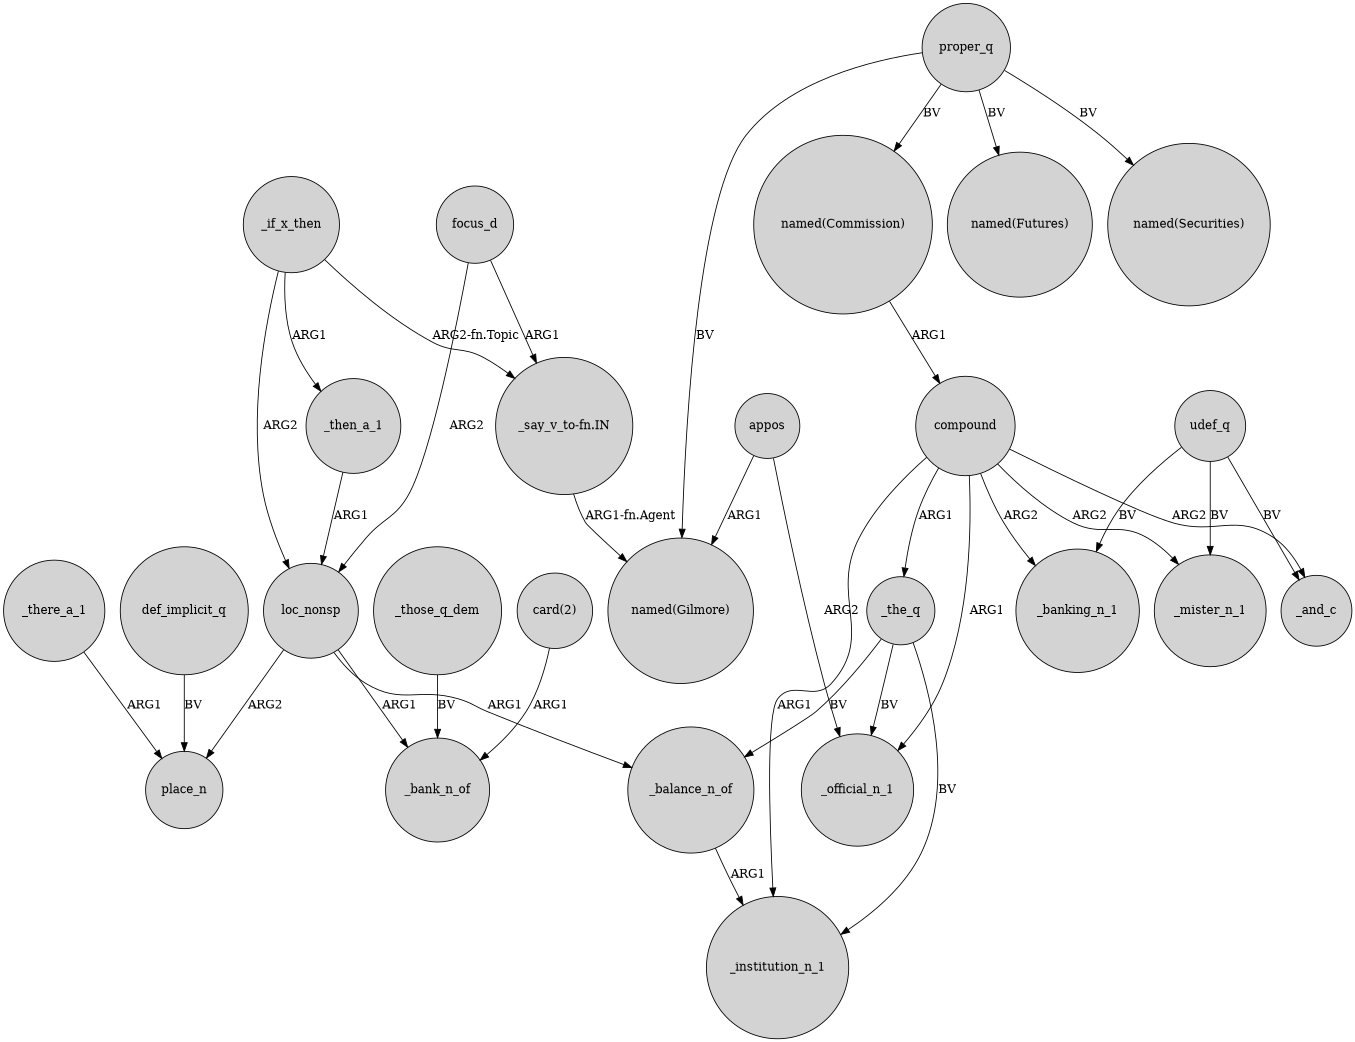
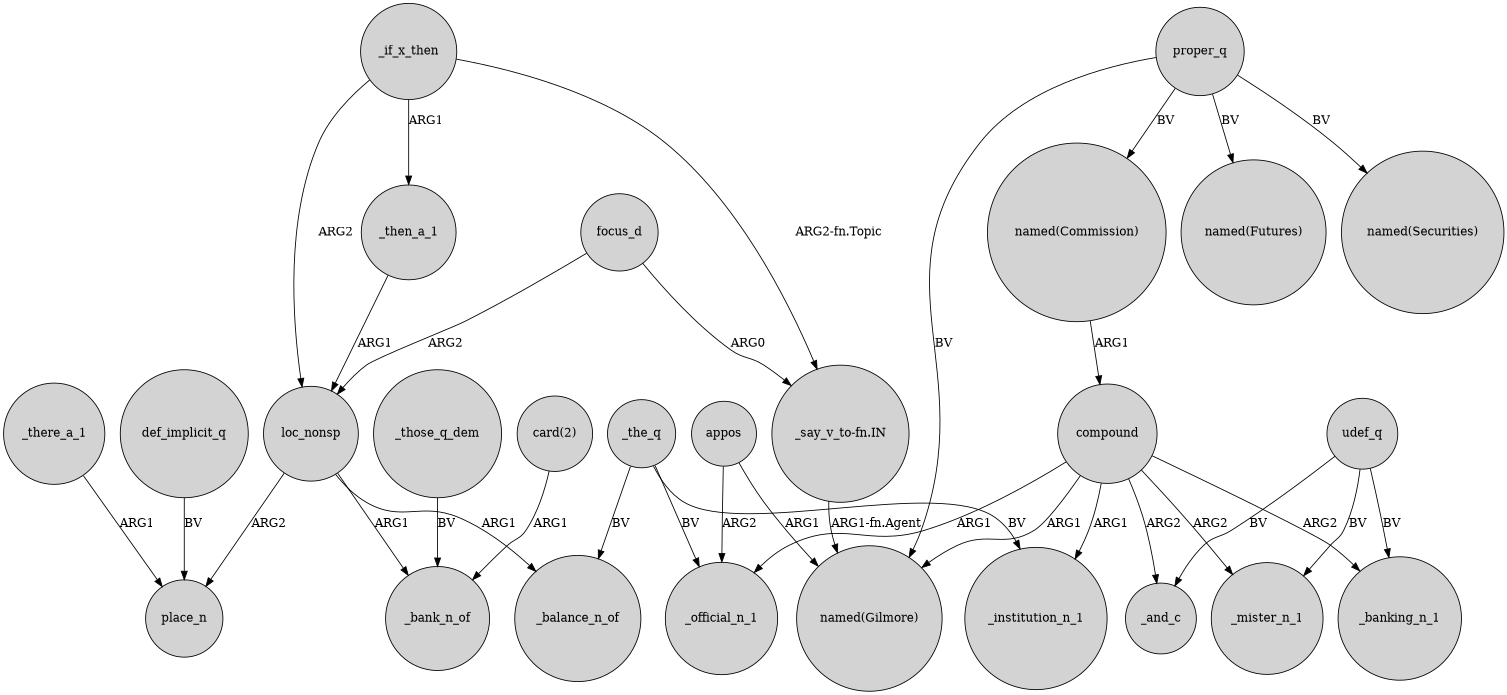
(543, 336) -> (748, 344)
(917, 516) -> (1020, 537)
(727, 873) -> none
